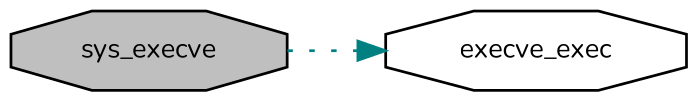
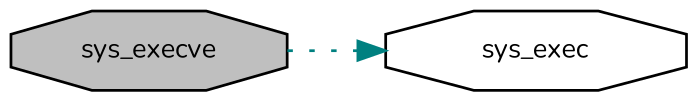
(536, 51) -> (536, 51)
